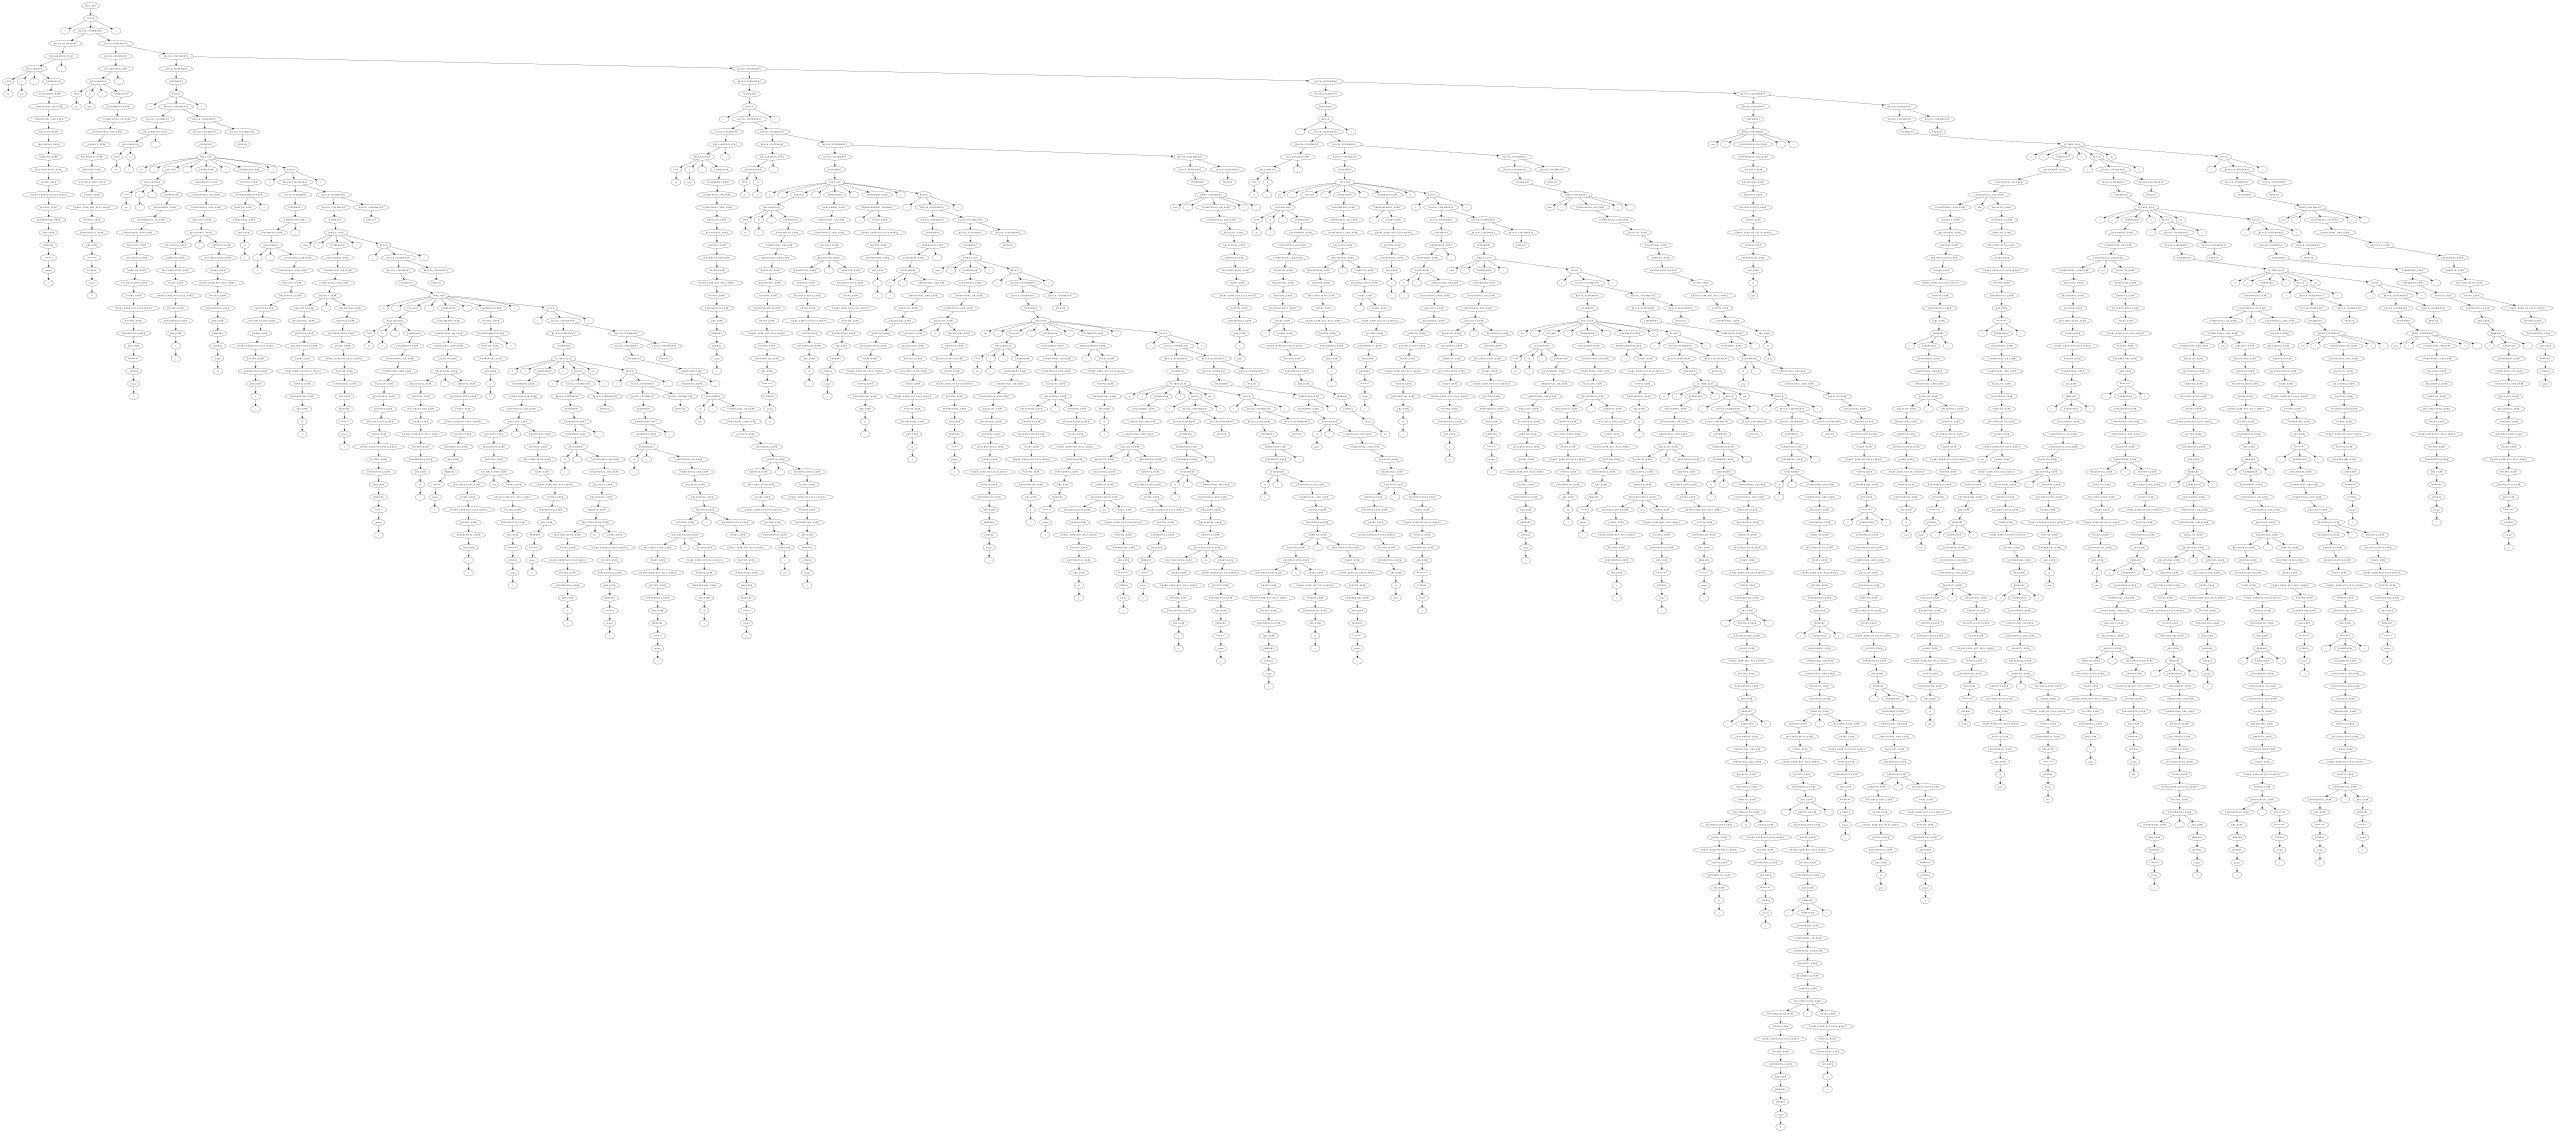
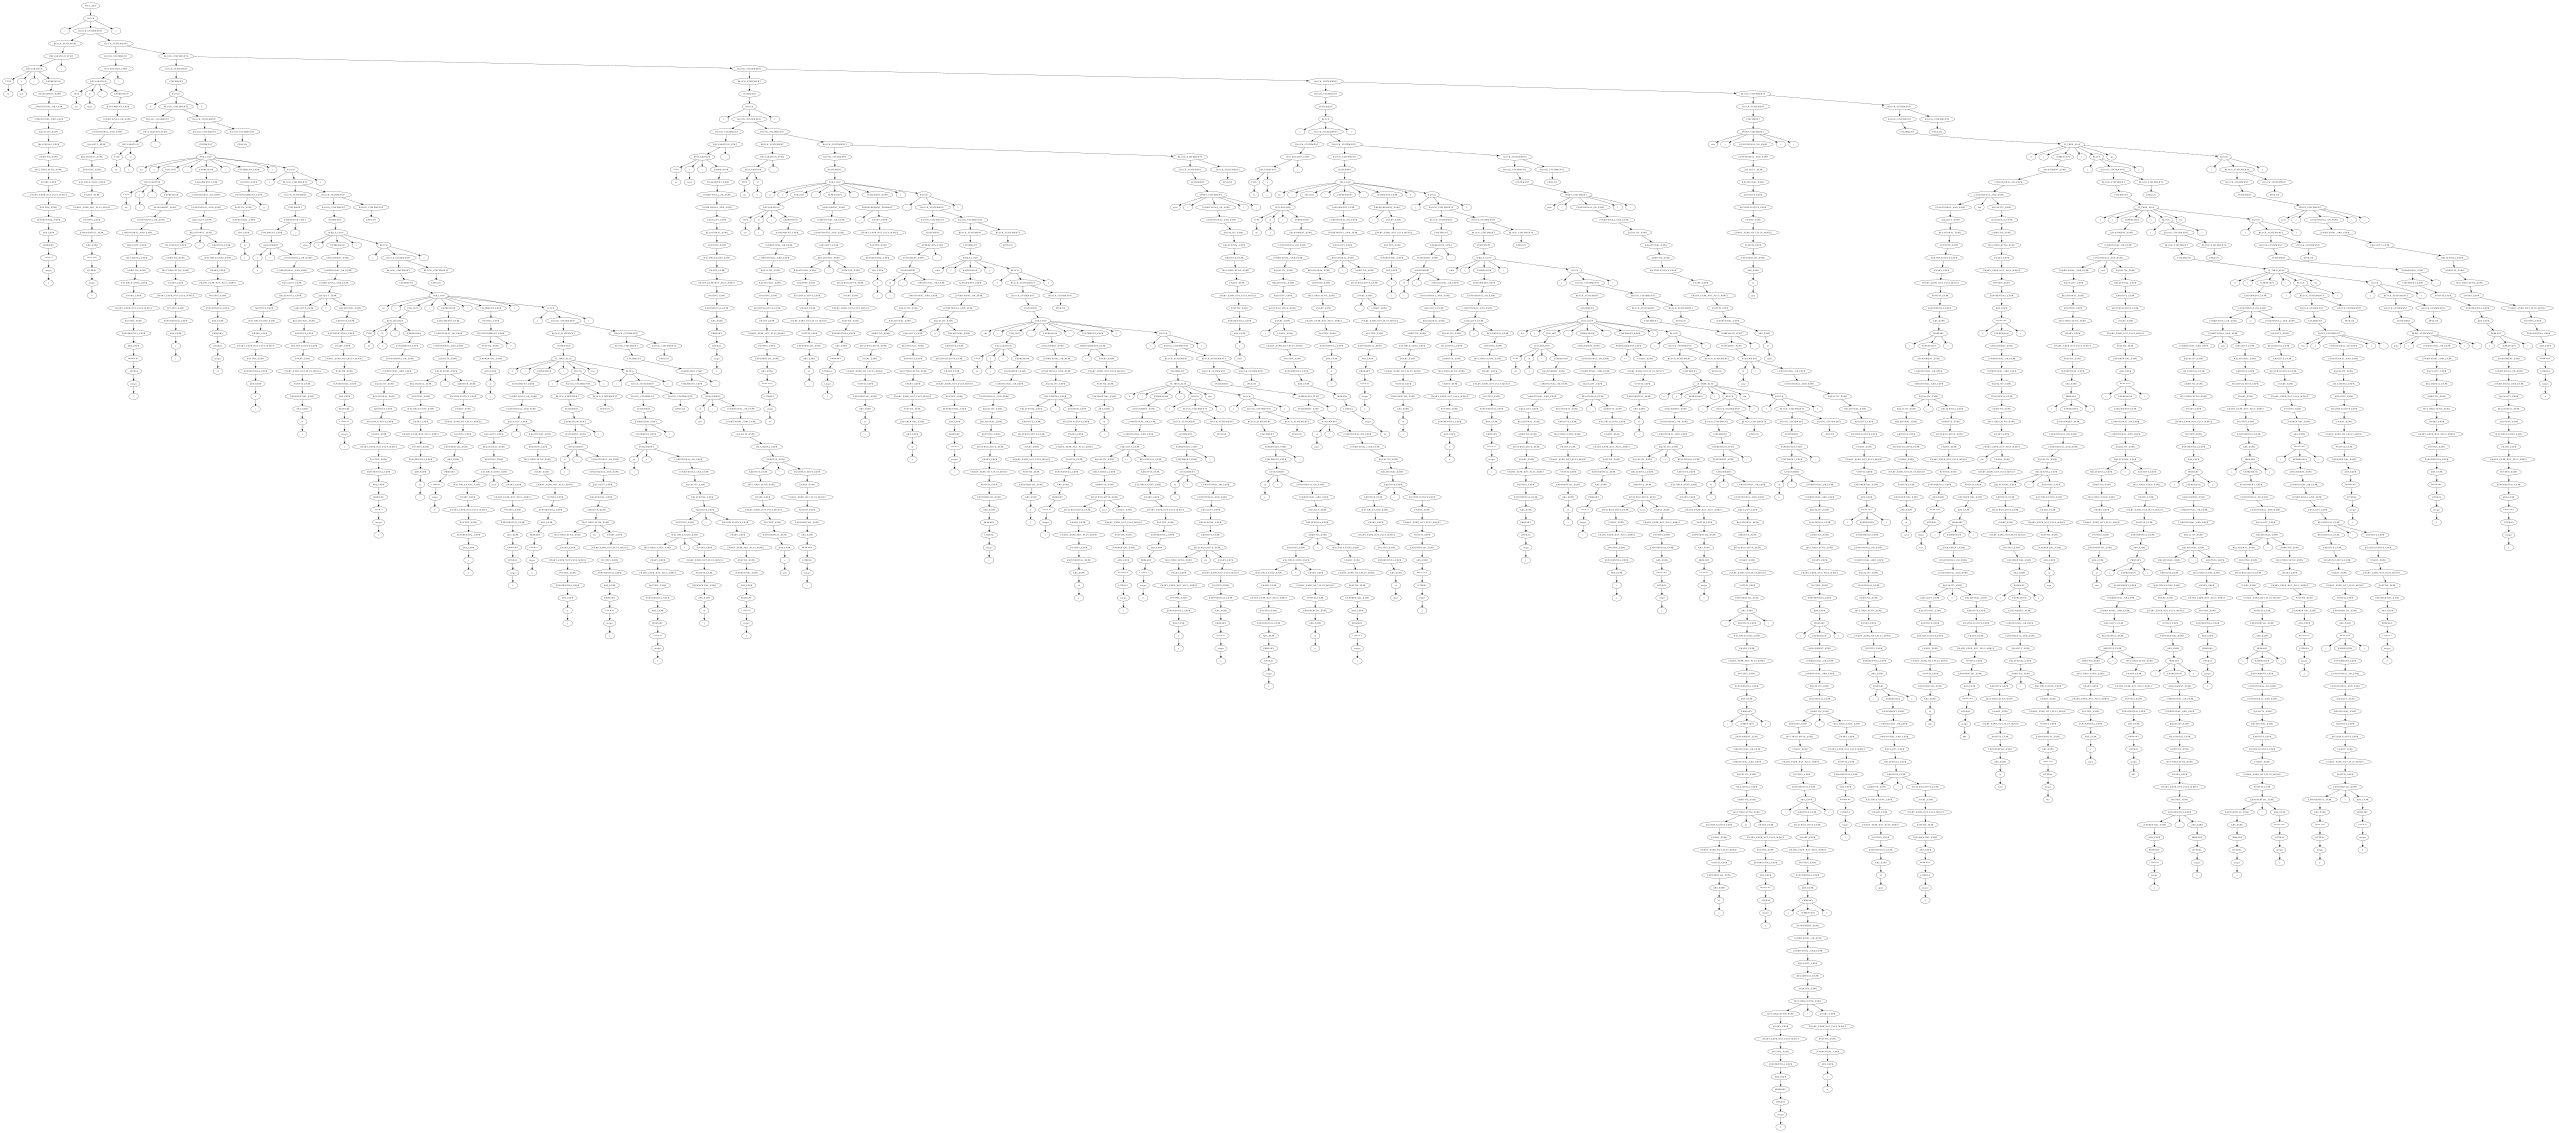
none -> (2545, 396)
none -> (1965, 737)
